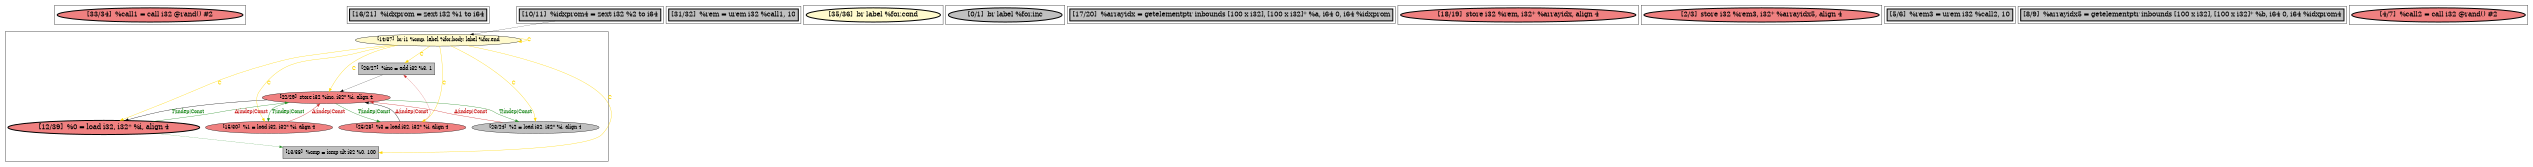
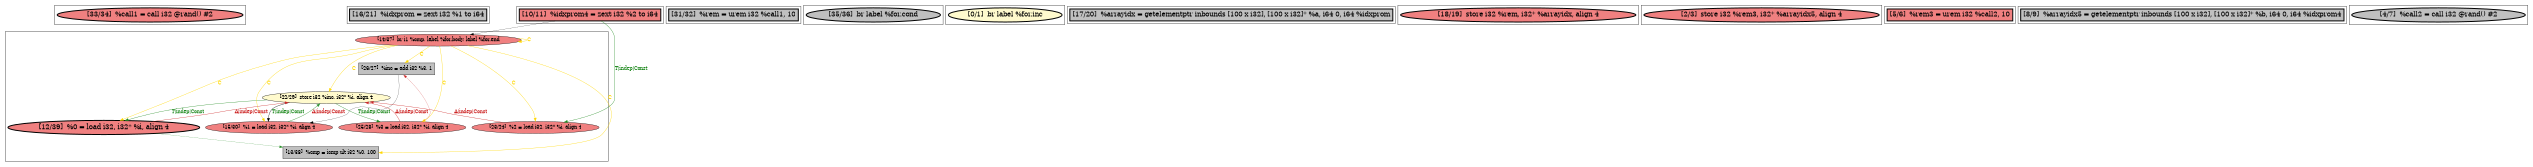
(590, 15) -> (590, 15)
(873, 15) -> (873, 15)
(1005, 15) -> (1005, 15)
(1950, 15) -> (1950, 15)
(2439, 15) -> (2439, 15)
(438, 40) -> (438, 40)
(363, 83) -> (367, 107)
(326, 98) -> (326, 98)
(452, 104) -> (615, 84)
(197, 106) -> (197, 106)
(276, 107) -> (276, 107)
(387, 108) -> (390, 109)
(219, 112) -> (219, 112)
(303, 115) -> (303, 115)
(536, 127) -> (536, 127)
